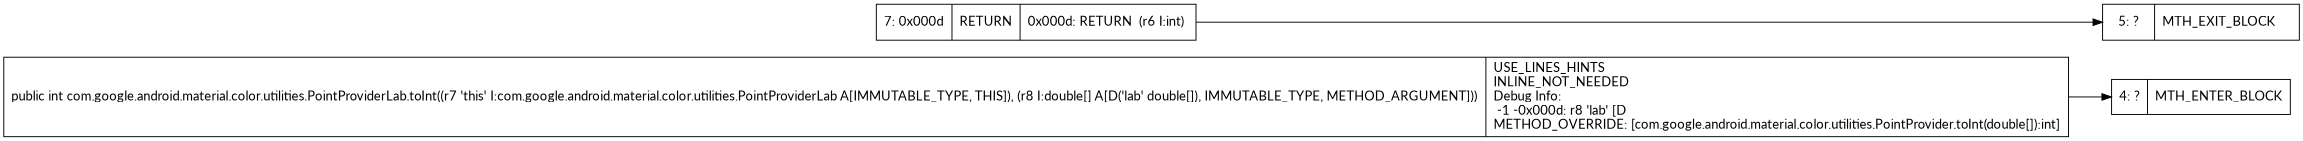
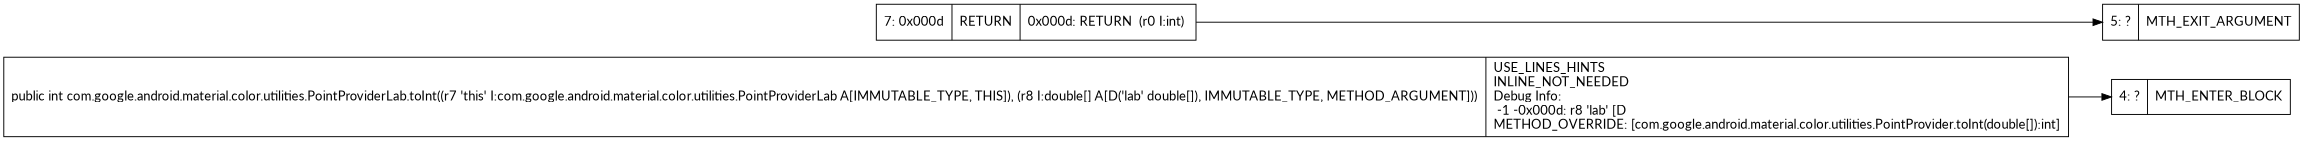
(1108, 22) -> (1108, 22)
(2219, 22) -> (2219, 22)
